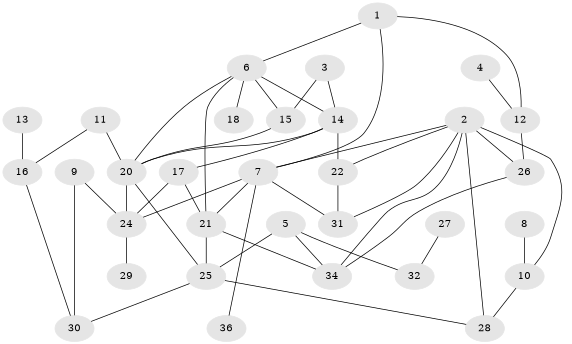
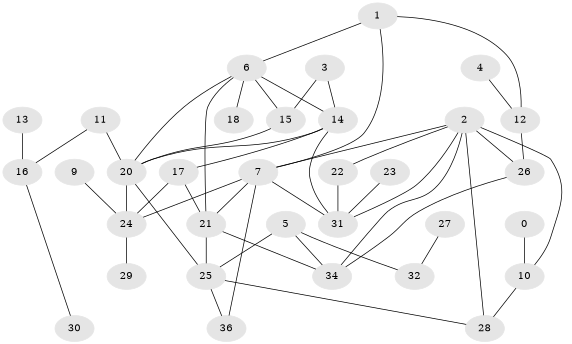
(338, 144) -> (309, 172)
none -> (390, 172)
(525, 224) -> (525, 224)
(75, 250) -> none
(140, 302) -> (216, 303)
